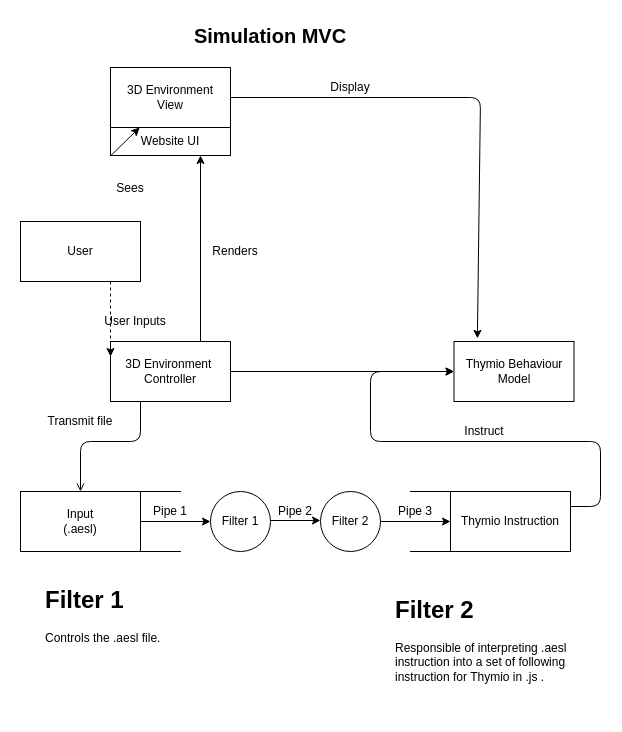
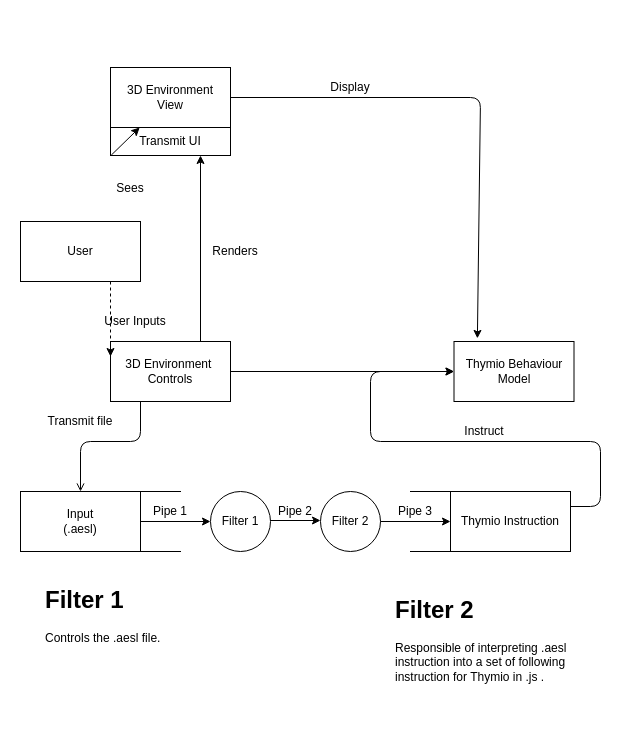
(271, 36) -> none
(171, 142) -> (171, 142)
(171, 372) -> (171, 372)
